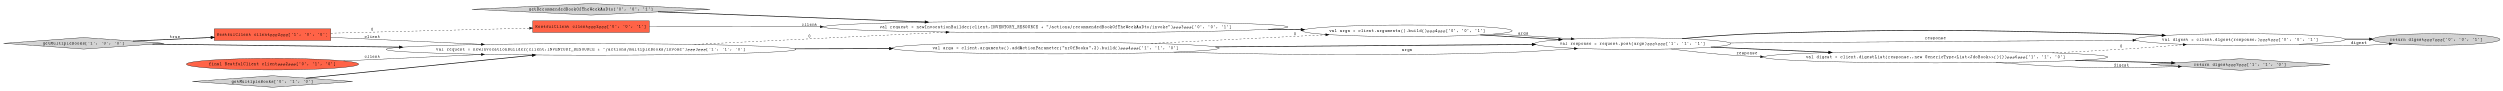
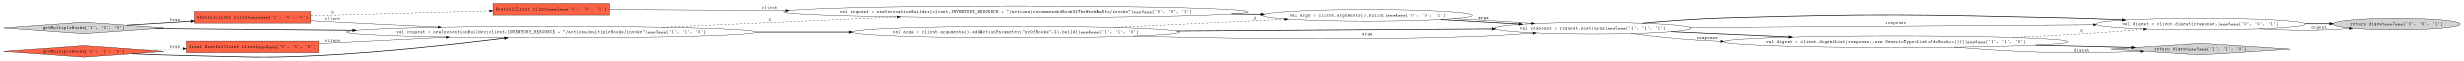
(591, 9) -> none
none -> (163, 49)
(273, 64) -> (253, 47)
(273, 81) -> (84, 51)
